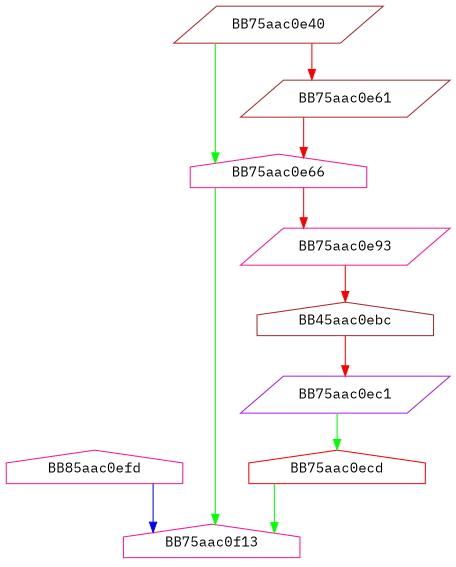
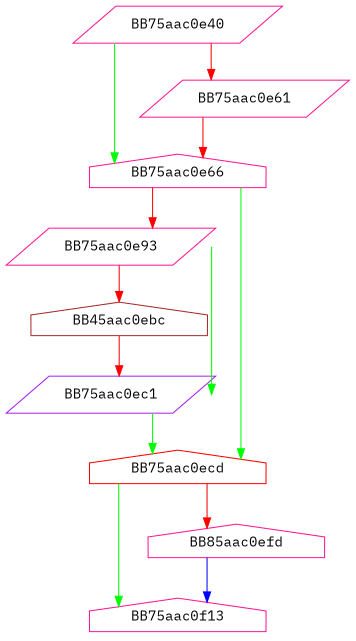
(278, 25) -> (178, 25)
(345, 99) -> (245, 99)
none -> (212, 316)
(215, 351) -> (241, 318)
none -> (207, 501)
